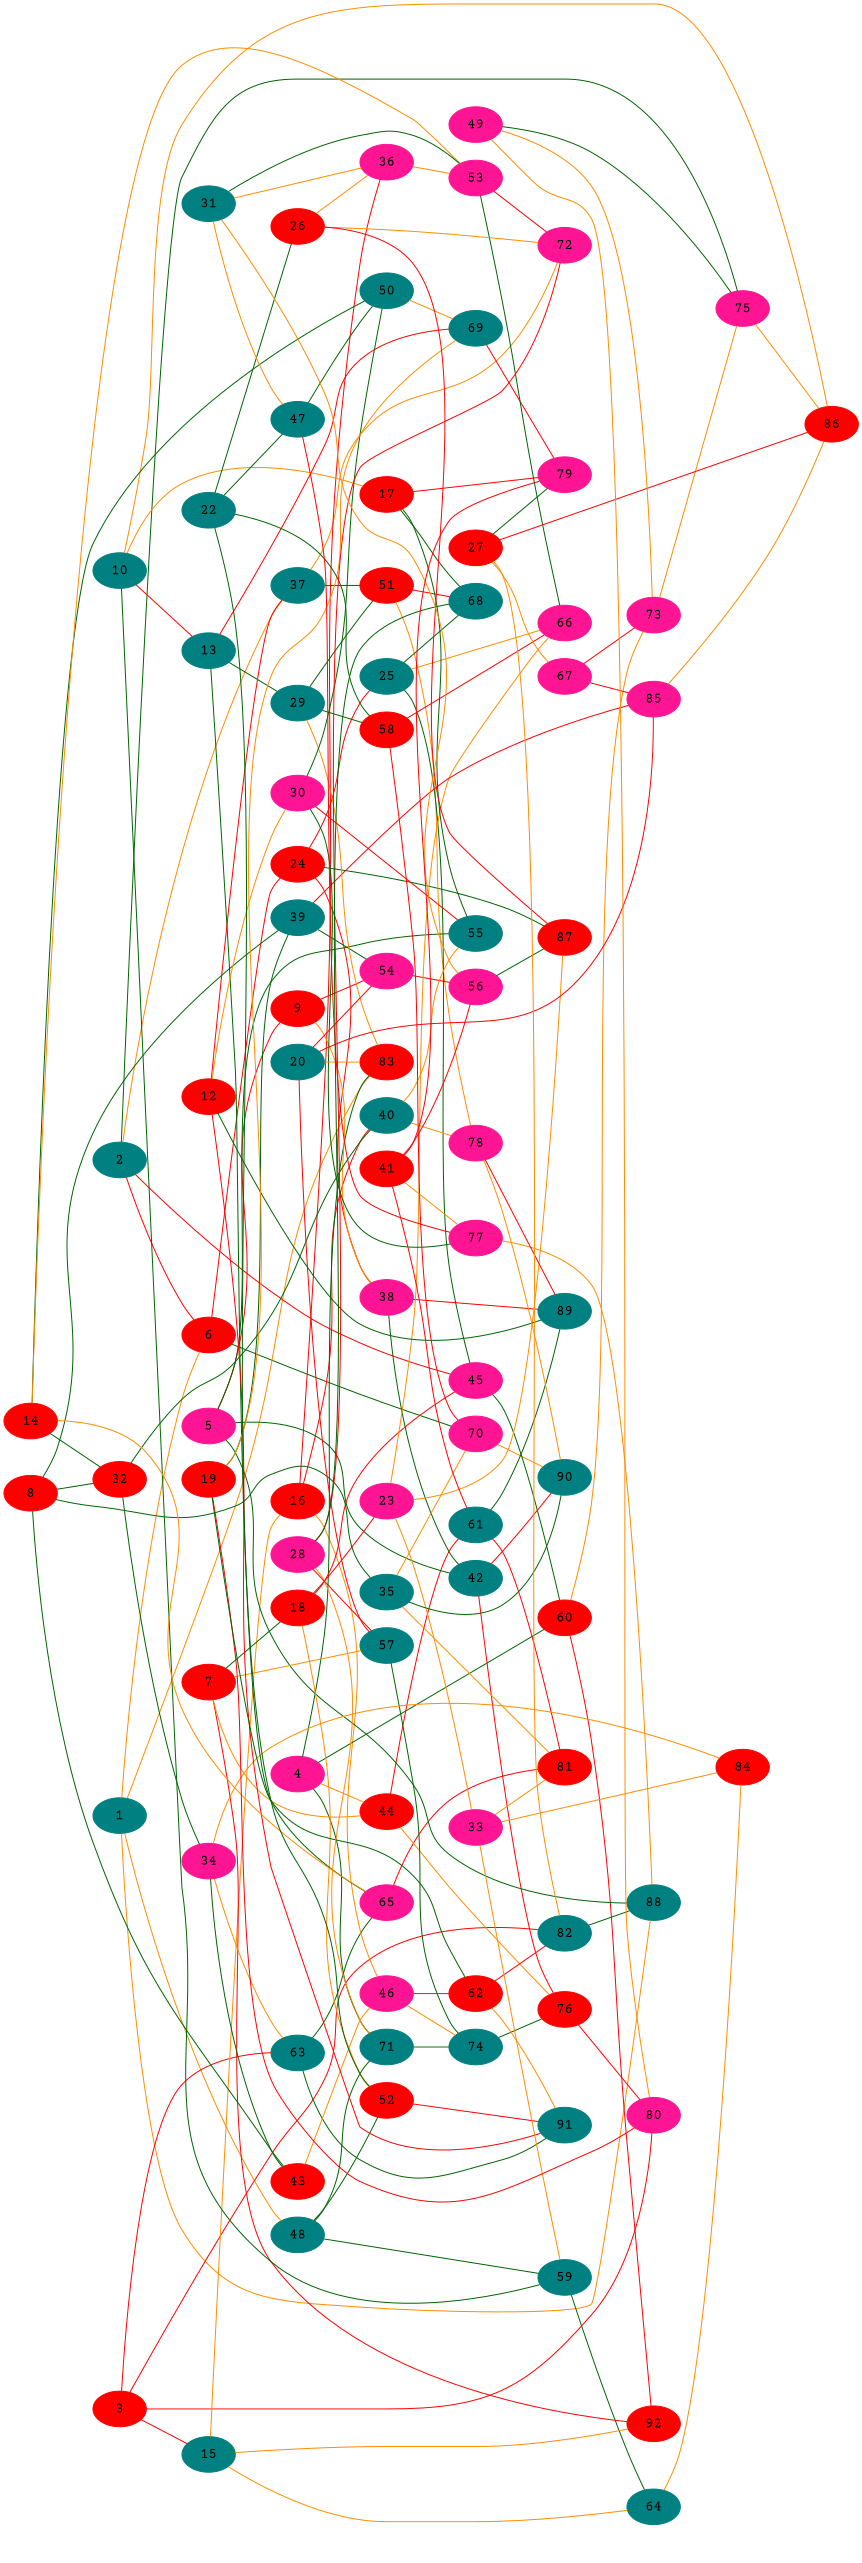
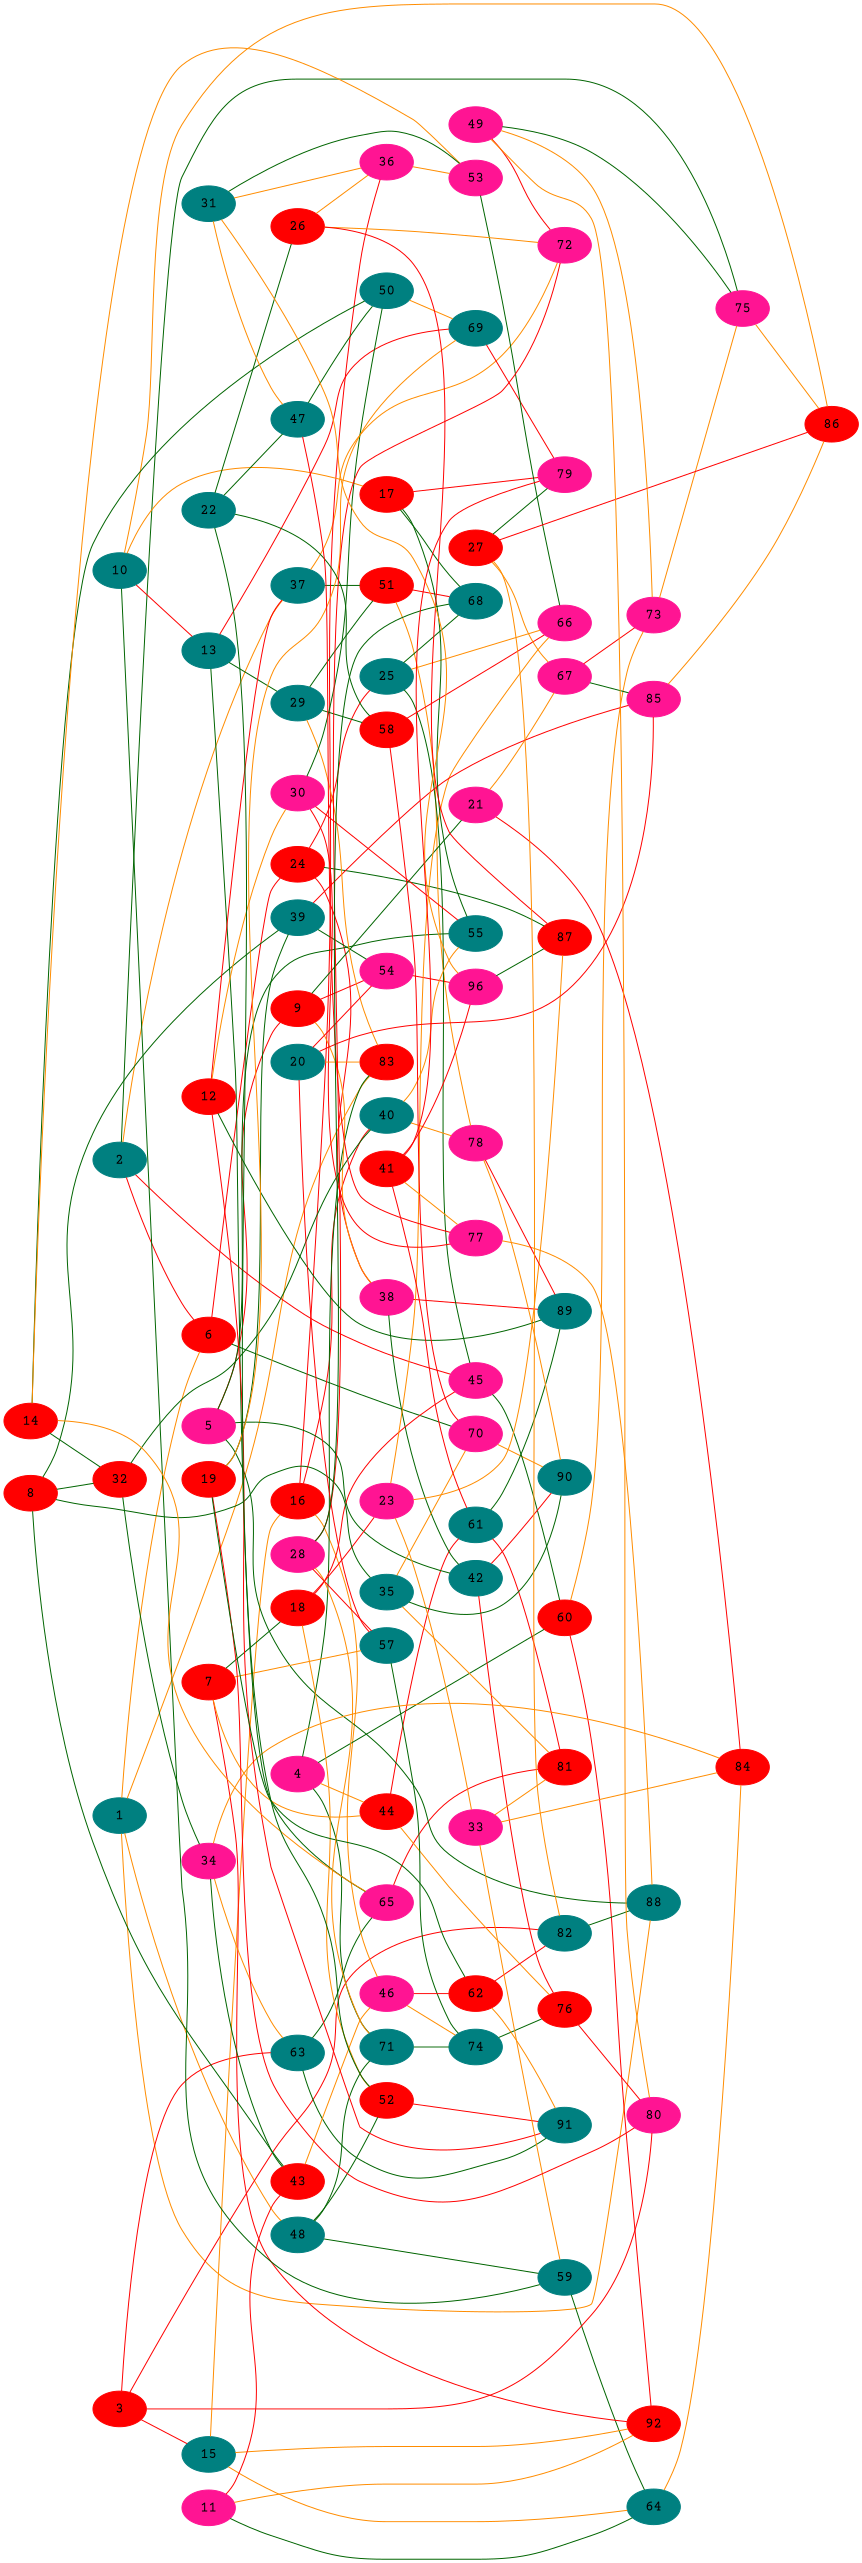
(520, 212) -> (521, 184)
(609, 688) -> (609, 688)
none -> (476, 805)
(476, 987) -> (476, 987)
(330, 1120) -> (330, 1120)
none -> (209, 2508)
